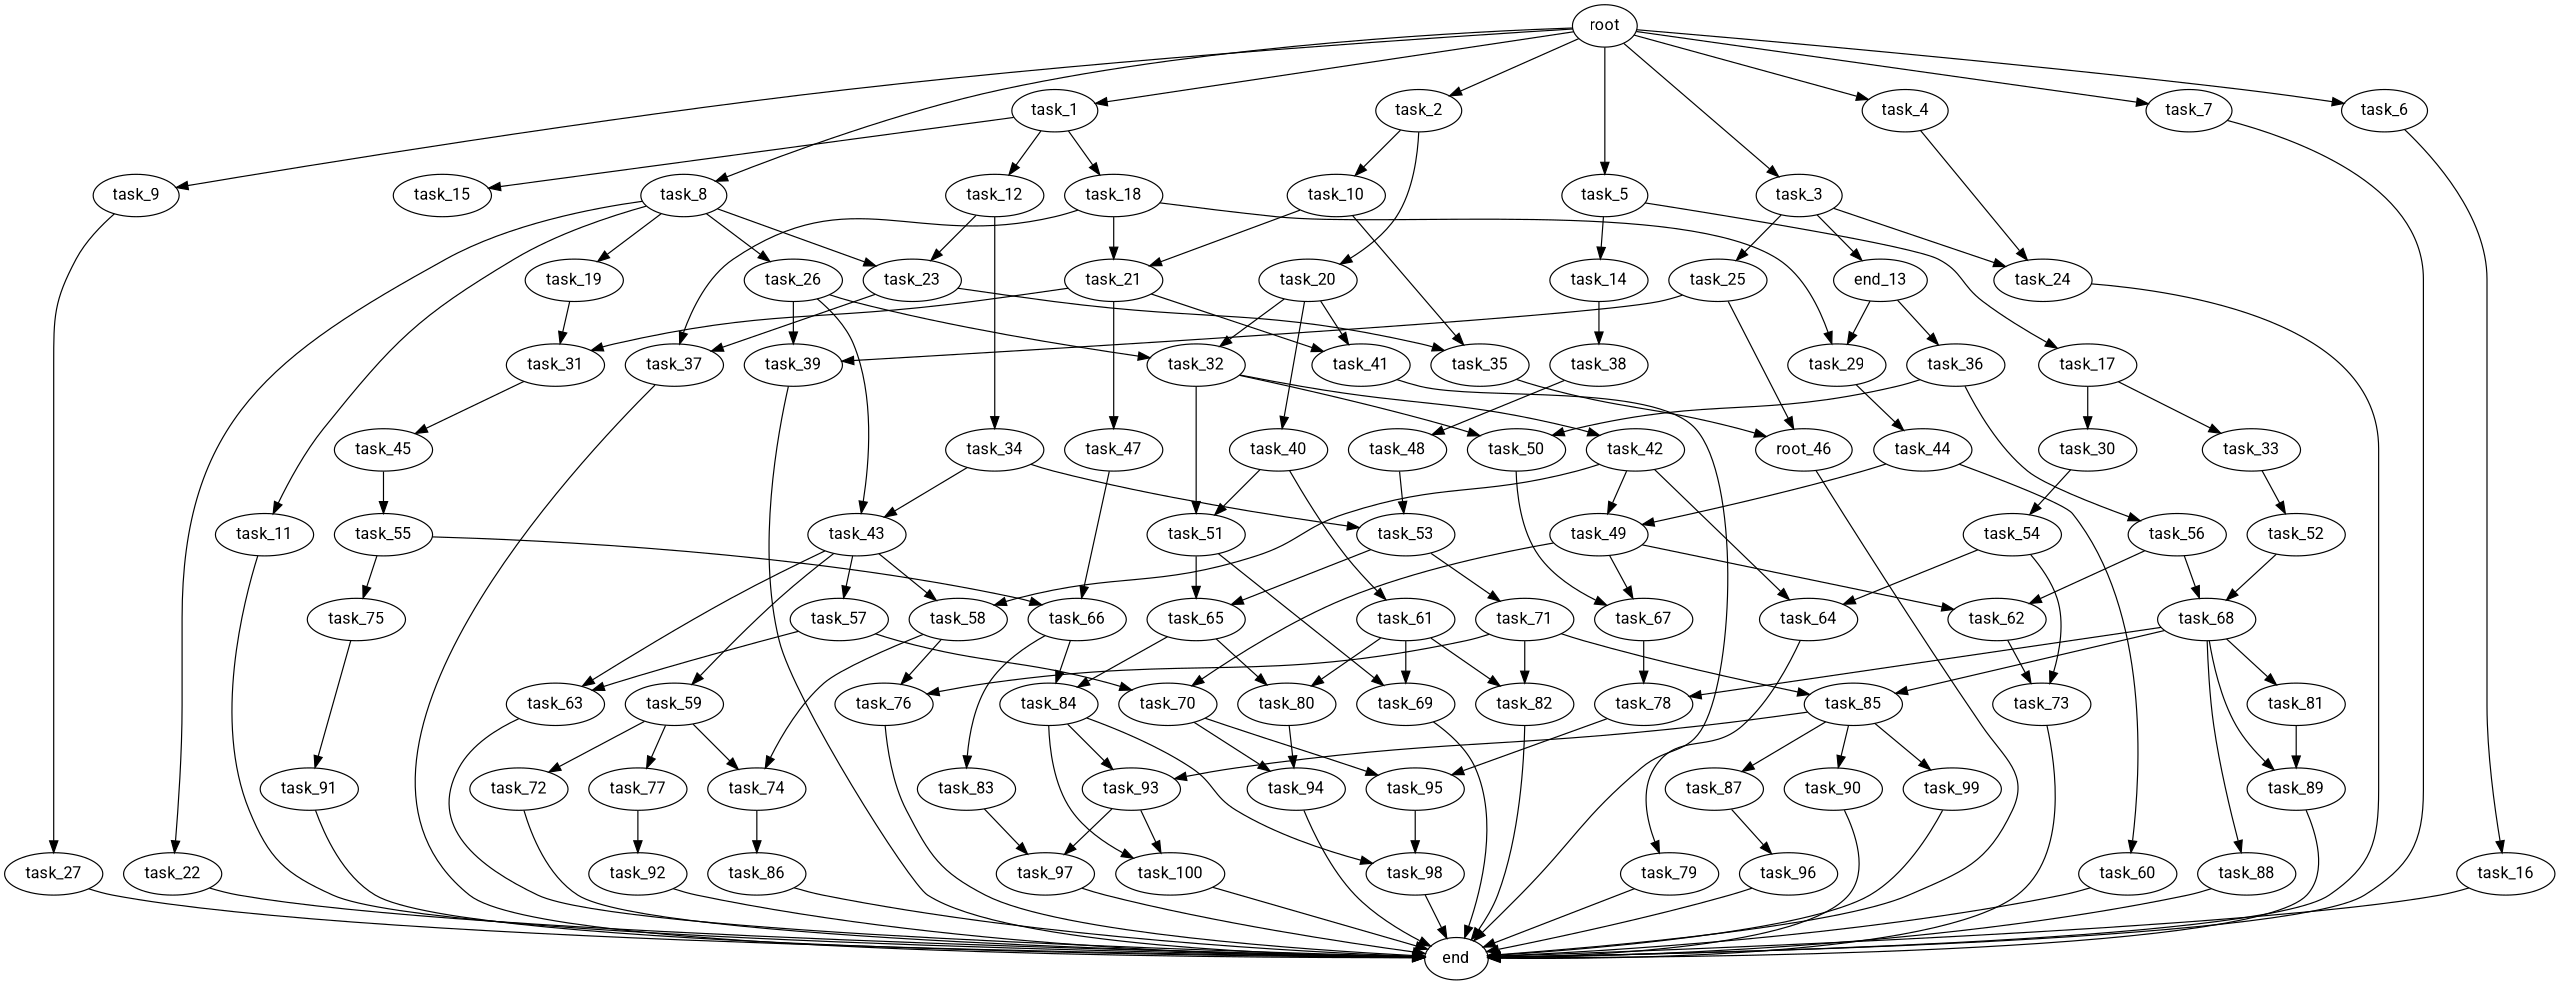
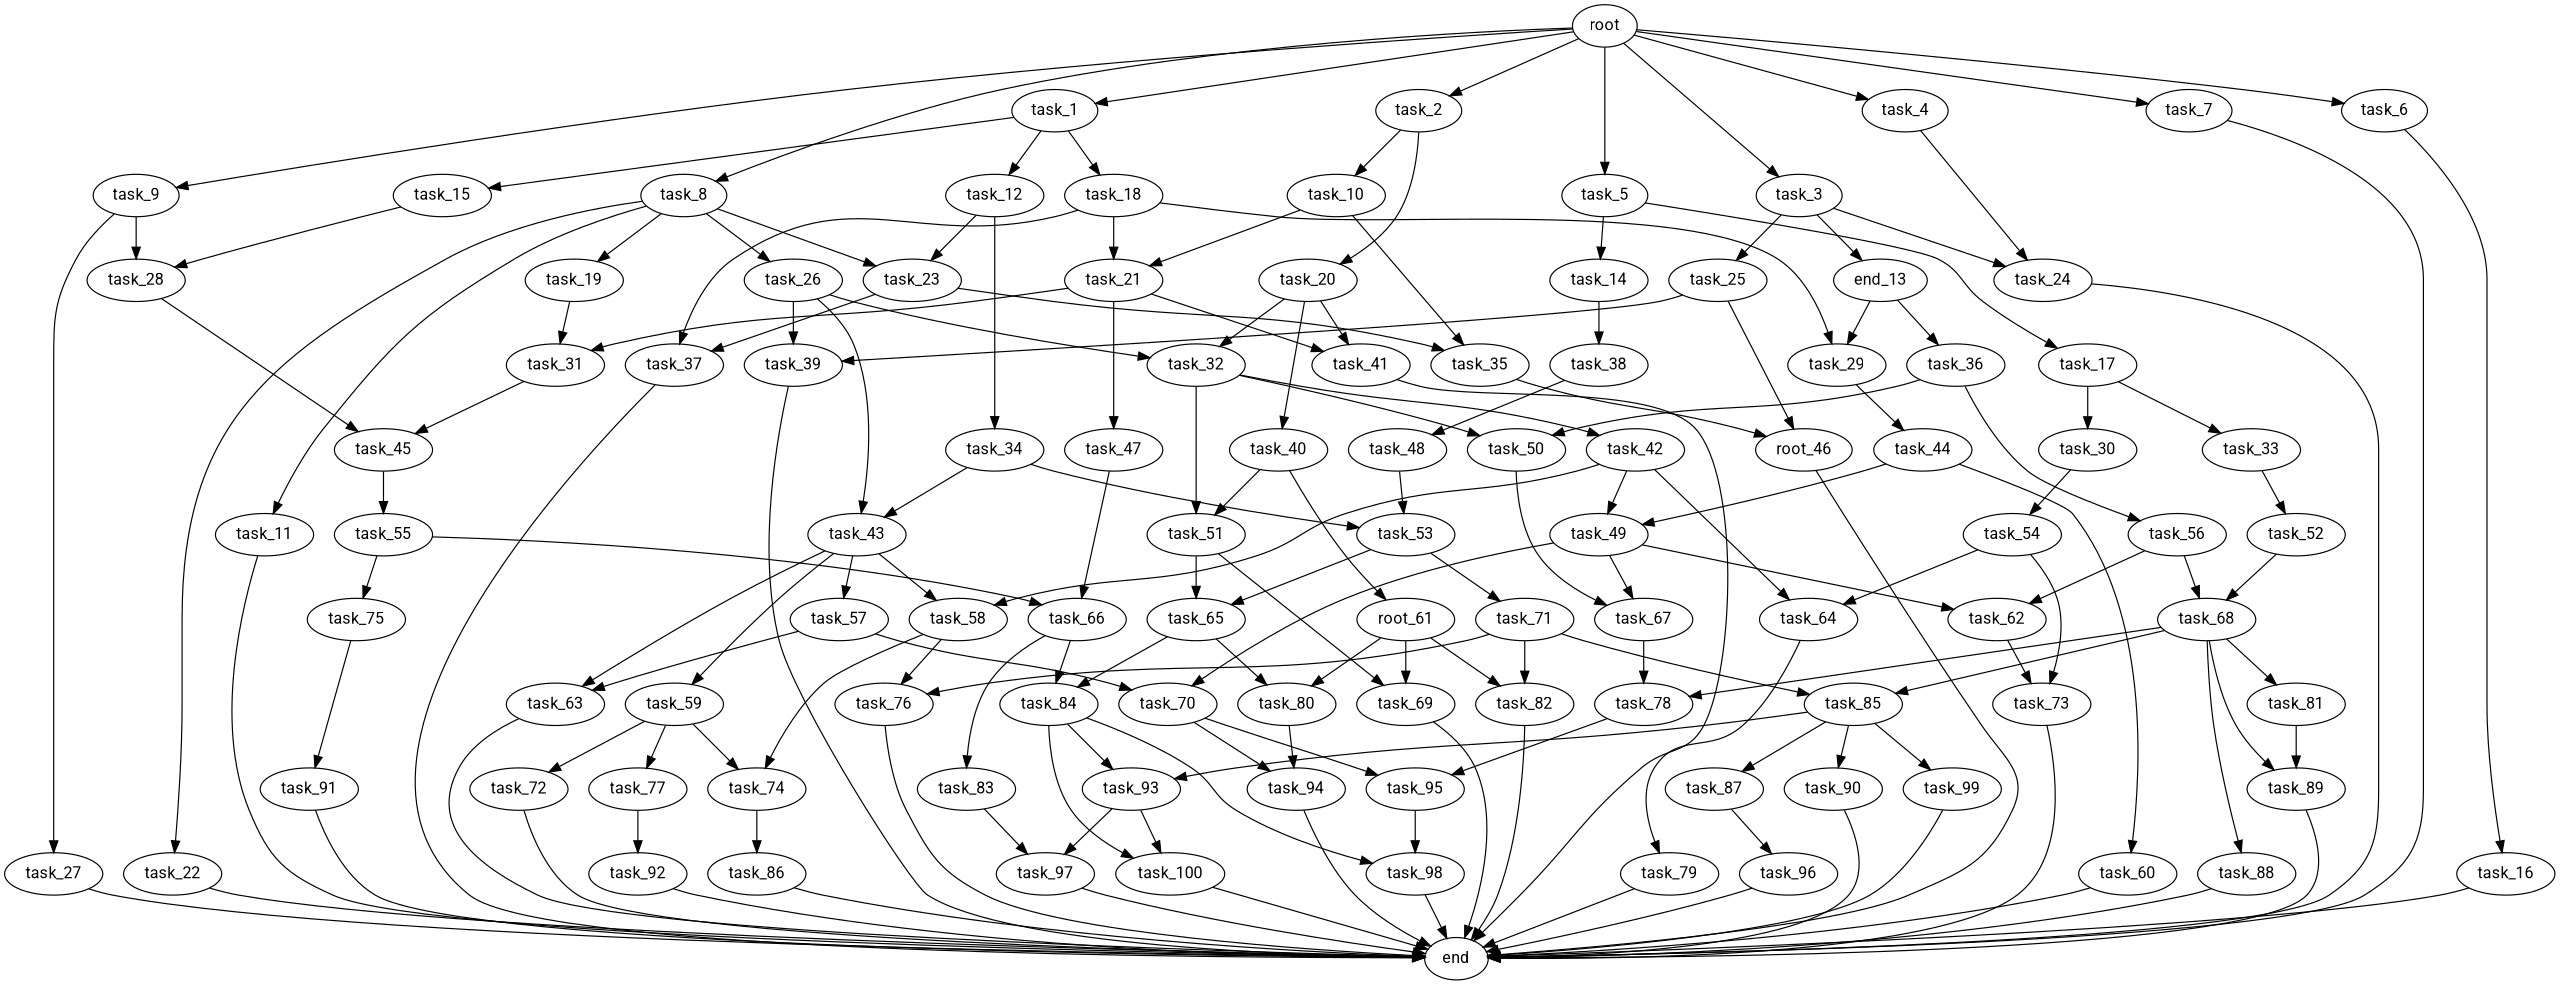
none -> (136, 280)
(1406, 620) -> (1406, 620)
